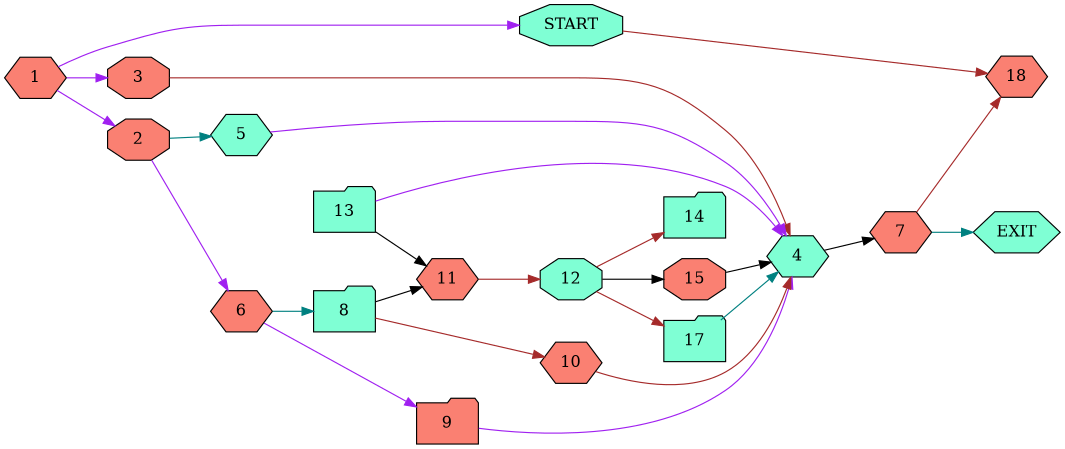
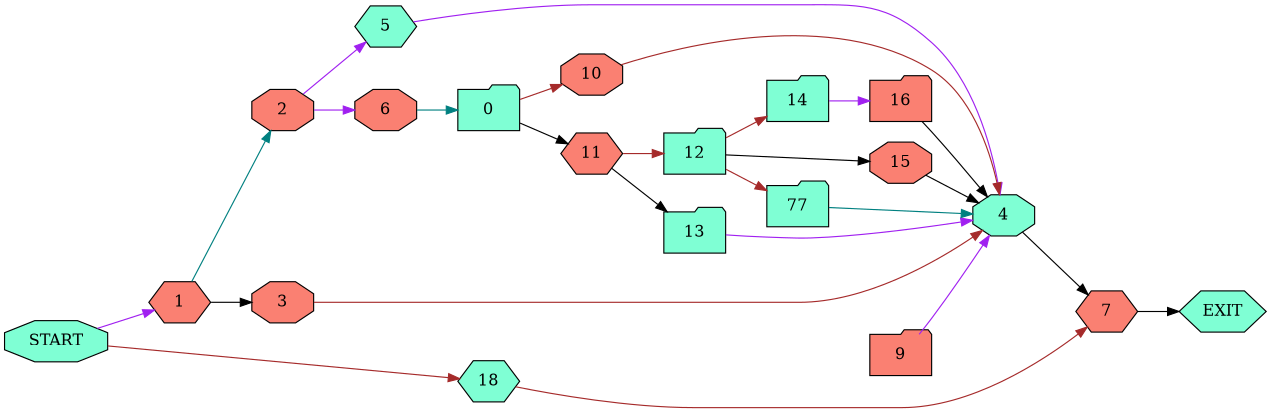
(280, 25) -> (120, 321)
(1017, 77) -> (489, 381)
(81, 78) -> (226, 302)
none -> (901, 101)
(81, 105) -> (229, 211)
(185, 138) -> (330, 72)
(955, 159) -> (805, 408)
(947, 232) -> (1153, 311)
(396, 246) -> (635, 186)
(798, 256) -> (1004, 215)
(571, 279) -> (695, 154)
(241, 311) -> (386, 110)
(344, 311) -> (489, 110)
(695, 341) -> (798, 206)
(335, 362) -> none
(571, 363) -> (592, 75)
